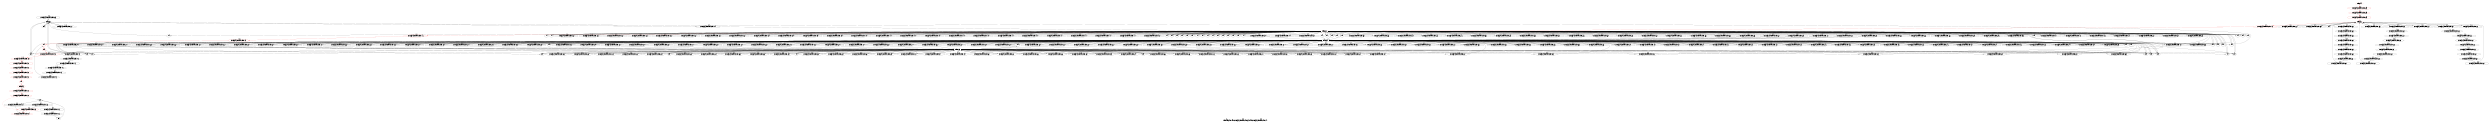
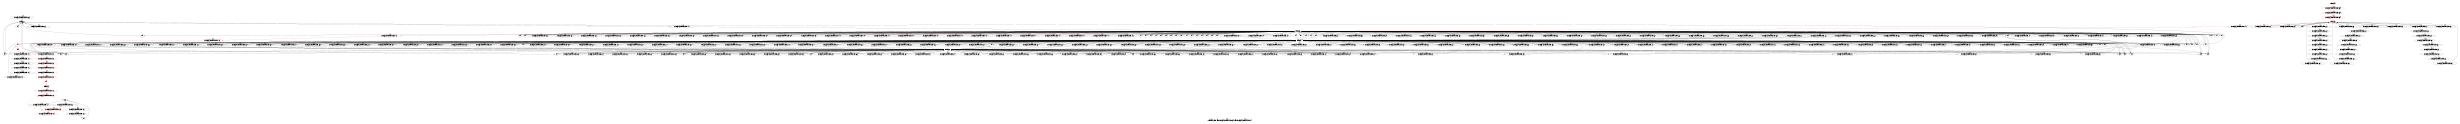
(909, 54) -> none
